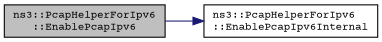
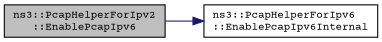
(85, 21) -> (85, 21)
